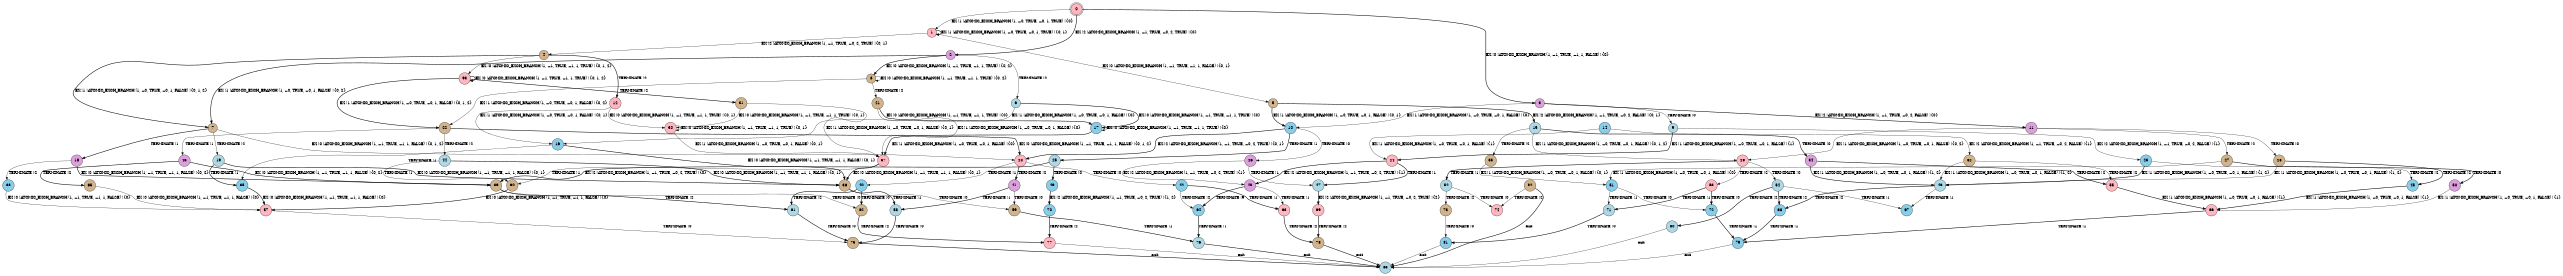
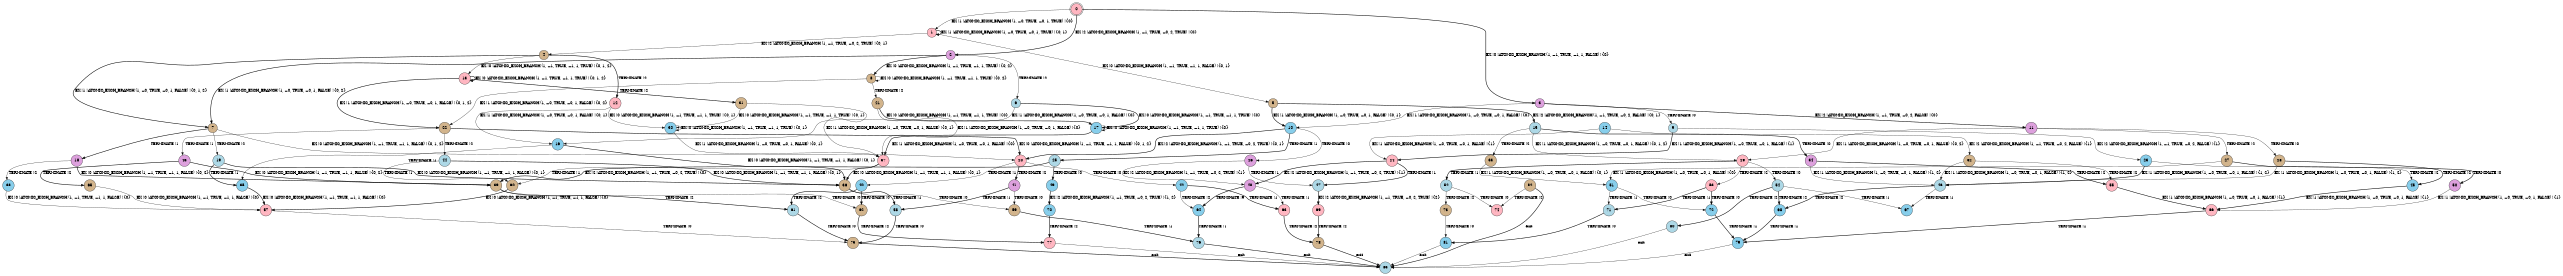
(465, 79) -> (465, 79)
(671, 128) -> (671, 128)
(1868, 183) -> (1868, 183)
